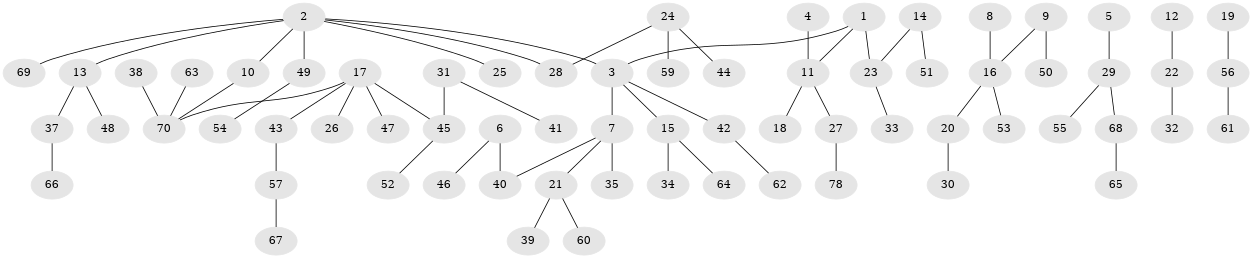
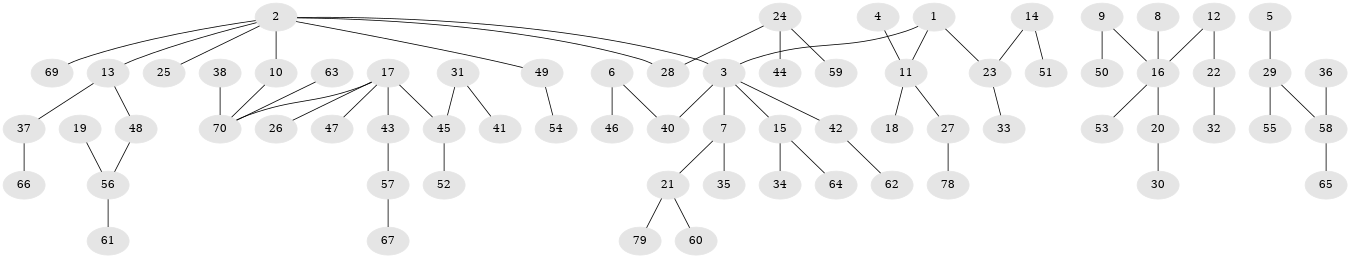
none -> (1186, 45)
none -> (1326, 73)
(1116, 129) -> (1326, 129)
none -> (122, 157)
(556, 157) -> (696, 101)
(528, 241) -> (640, 241)
